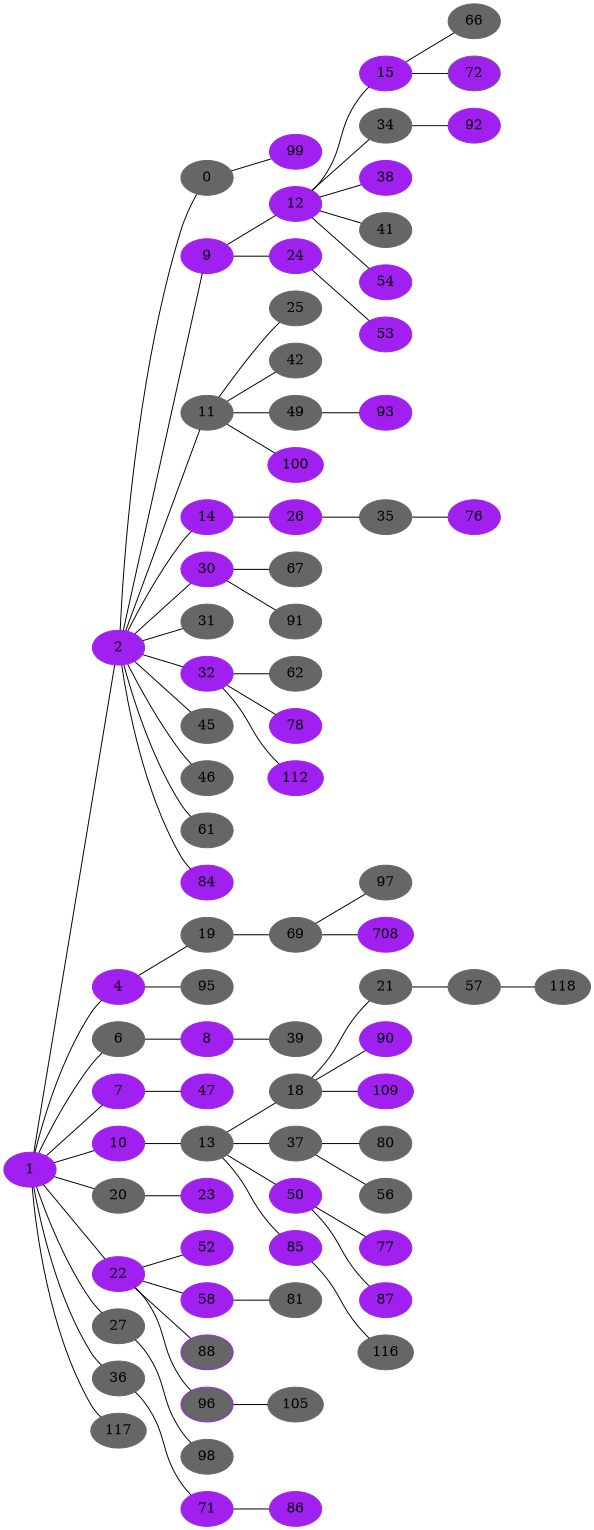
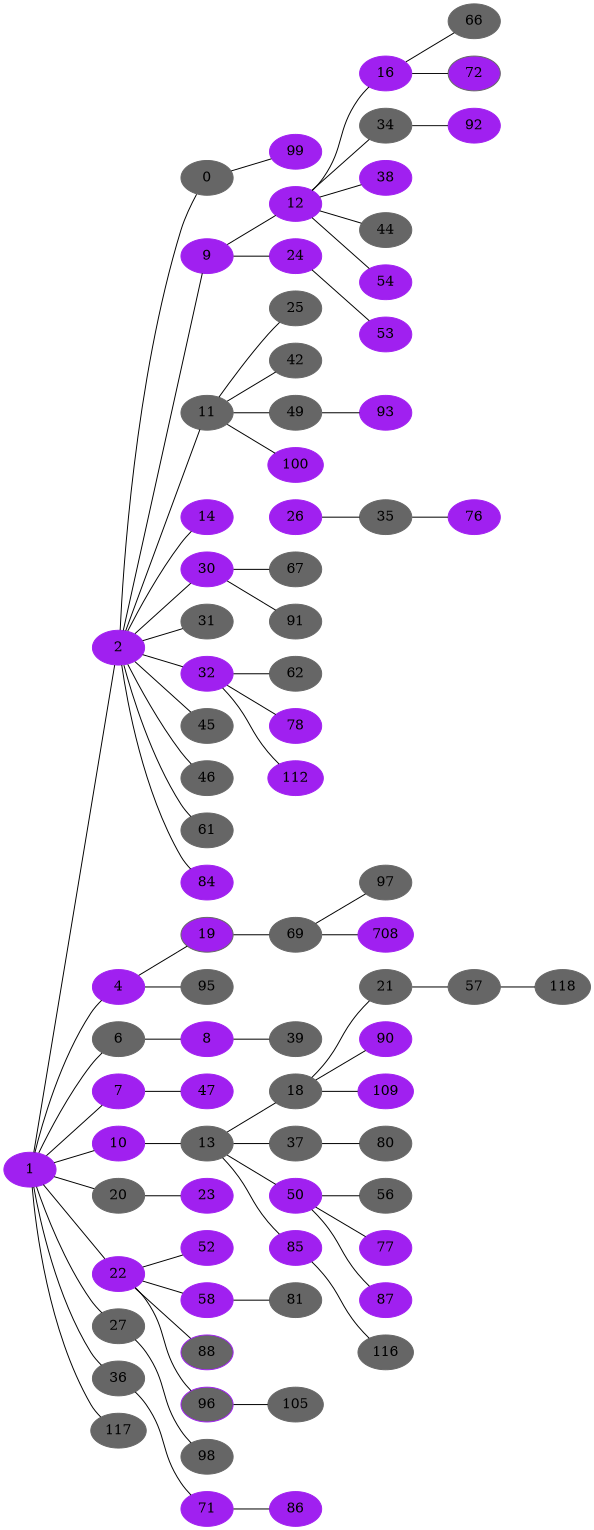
(386, 73) -> (386, 73)
(386, 230) -> (386, 230)
(251, 517) -> none
(207, 935) -> (207, 935)
(341, 1170) -> (341, 1196)
